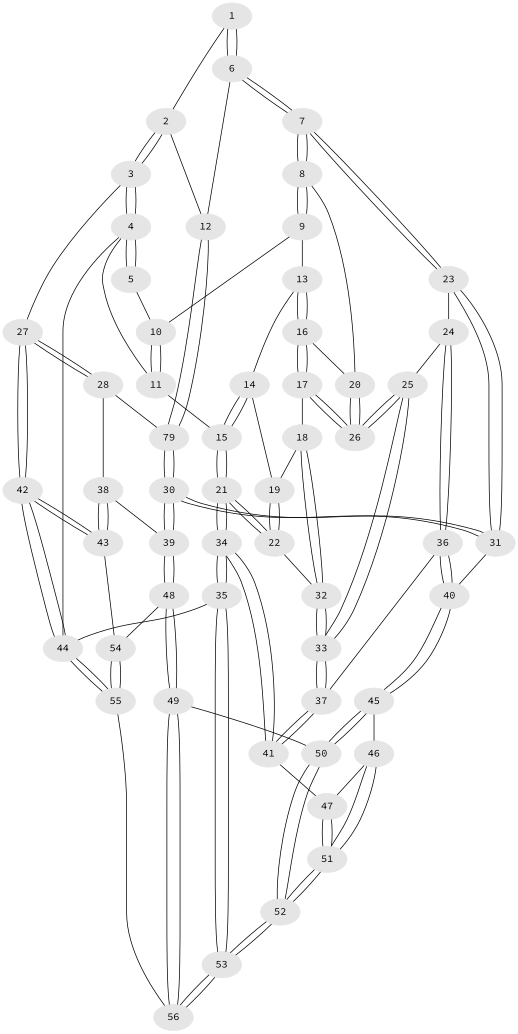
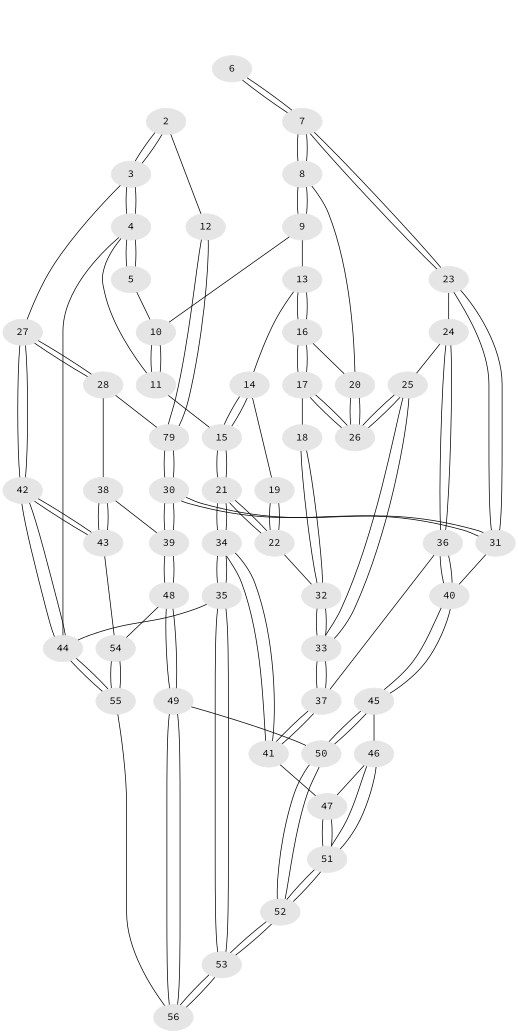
(232, 16) -> none
(219, 148) -> none
(288, 464) -> none
